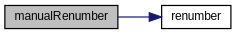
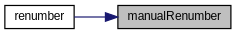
(134, 17) -> (90, 17)
